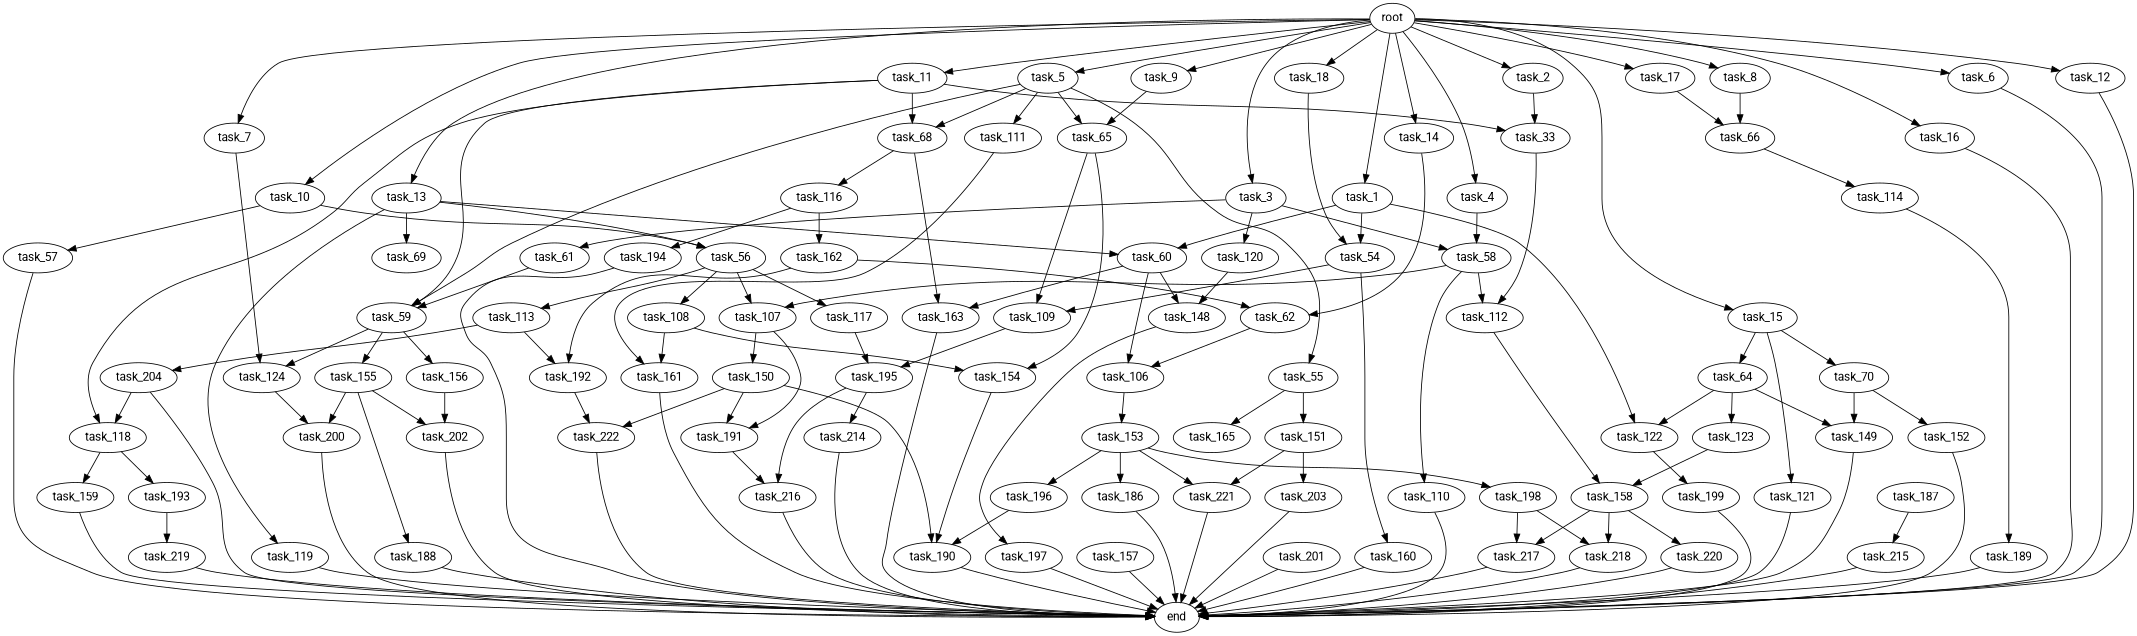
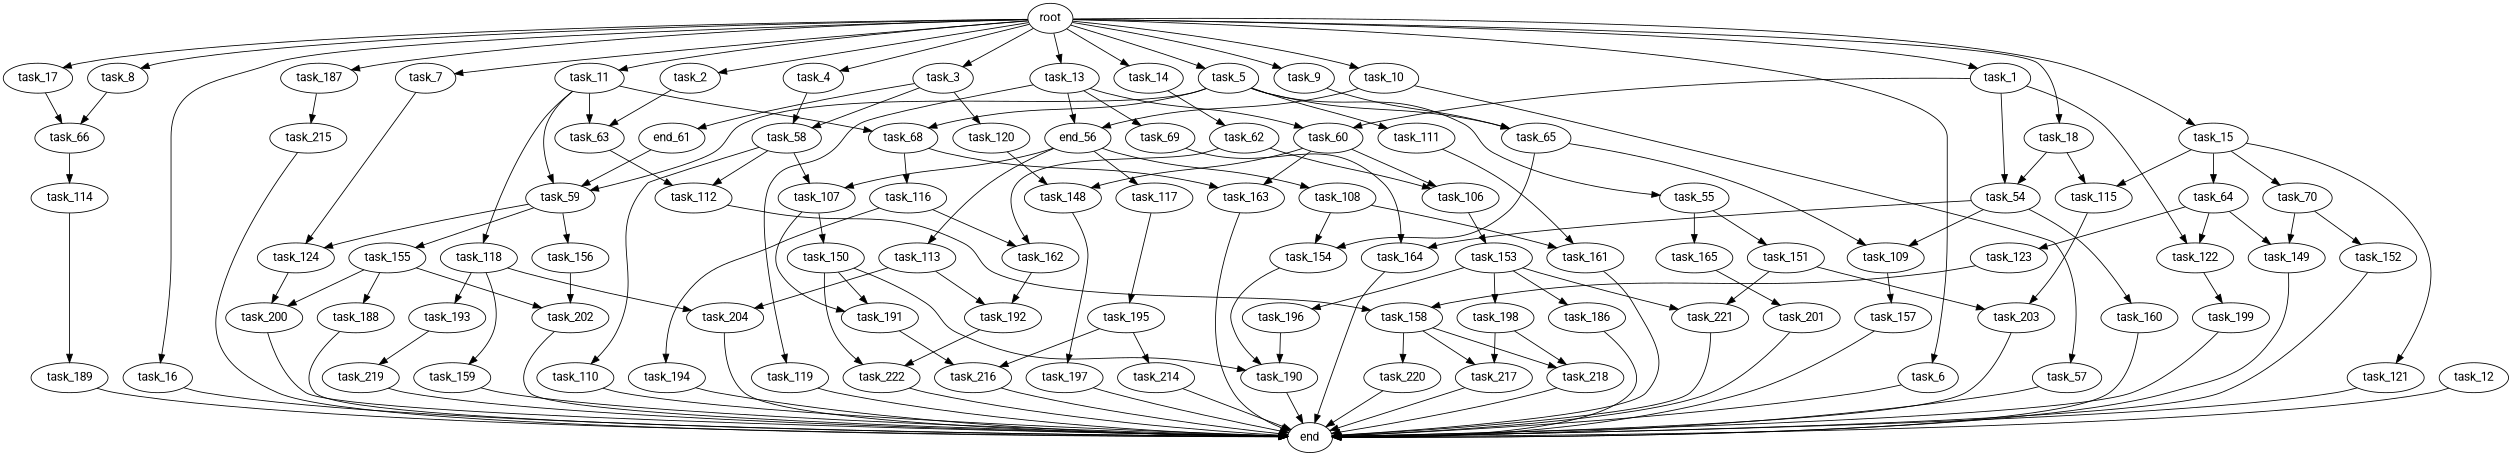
(1734, 36) -> (643, 38)
(1535, 138) -> (590, 138)
none -> (2094, 198)
(555, 258) -> (672, 138)
(731, 258) -> (1078, 138)
none -> (1400, 258)
(1041, 274) -> (1087, 161)
none -> (1753, 291)
(957, 346) -> (1889, 284)
(125, 404) -> (595, 290)
